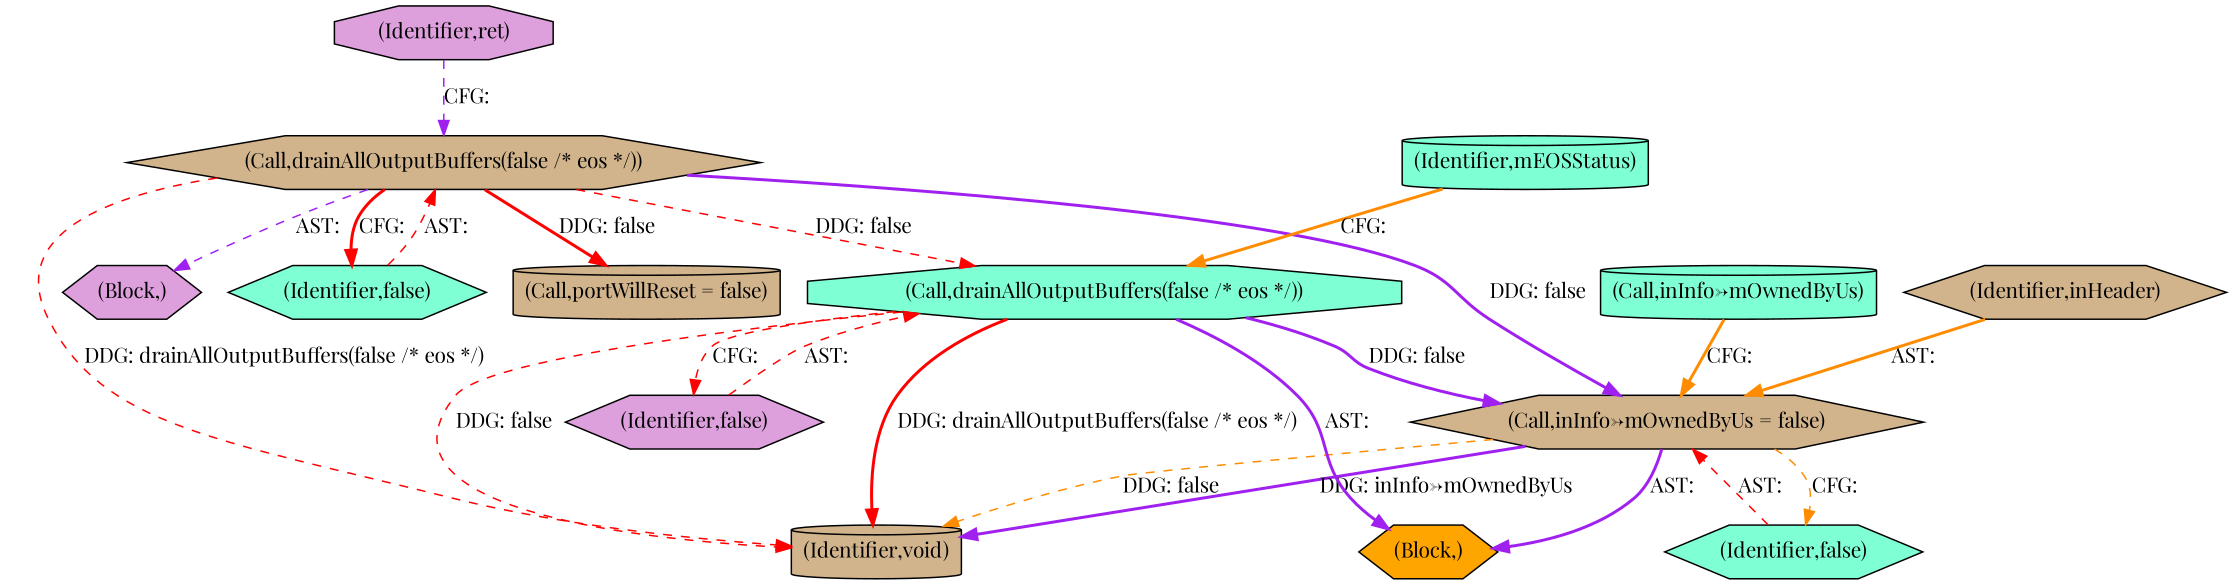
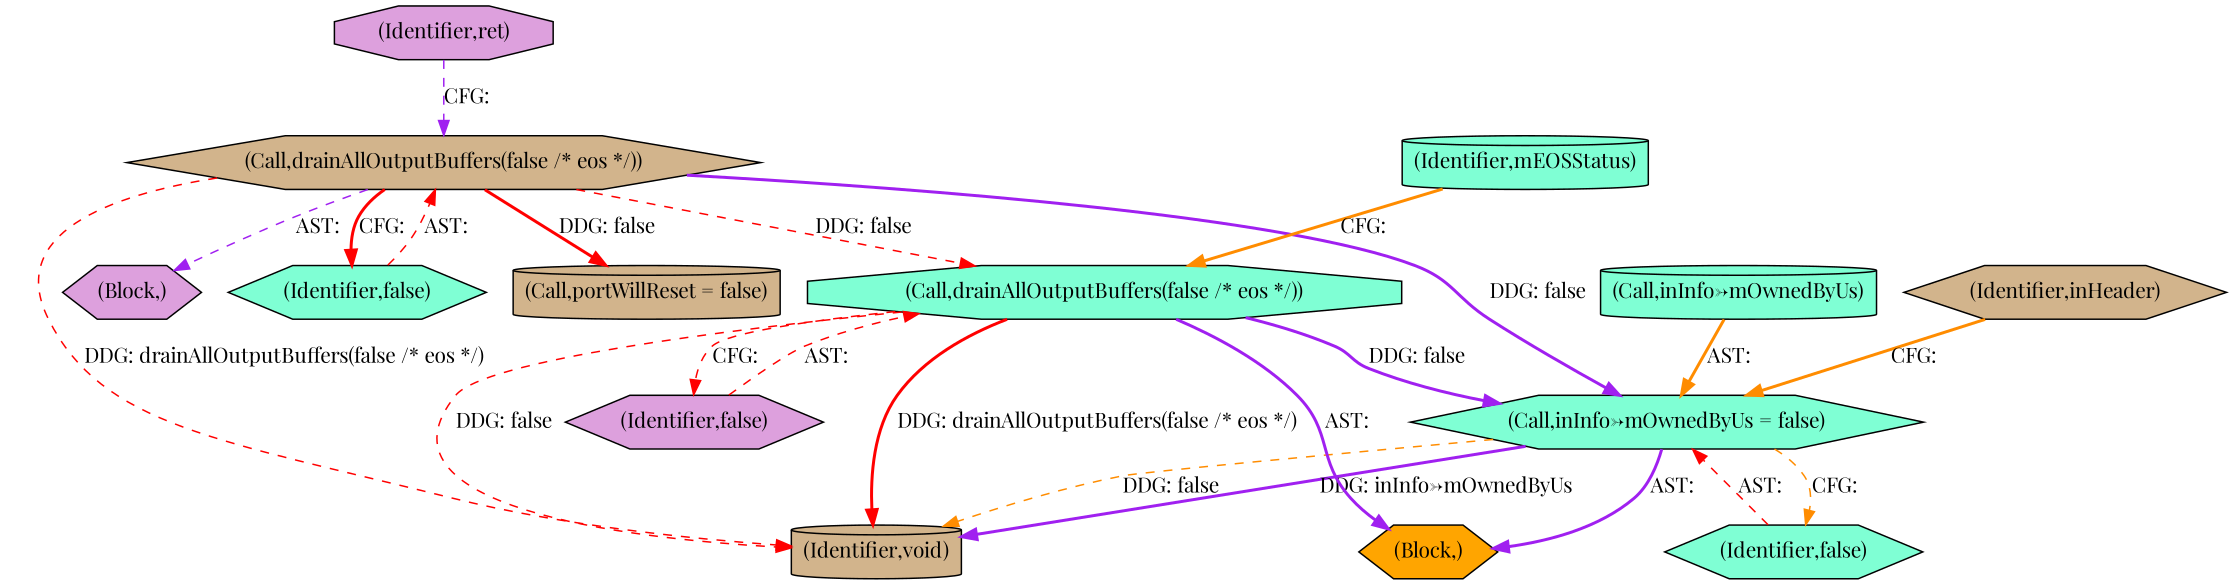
(1733, 357) -> (1733, 357)
(1917, 357) -> (1917, 357)
(1667, 422) -> (1667, 422)
